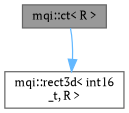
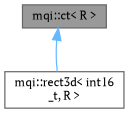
(72, 44) -> (56, 56)
